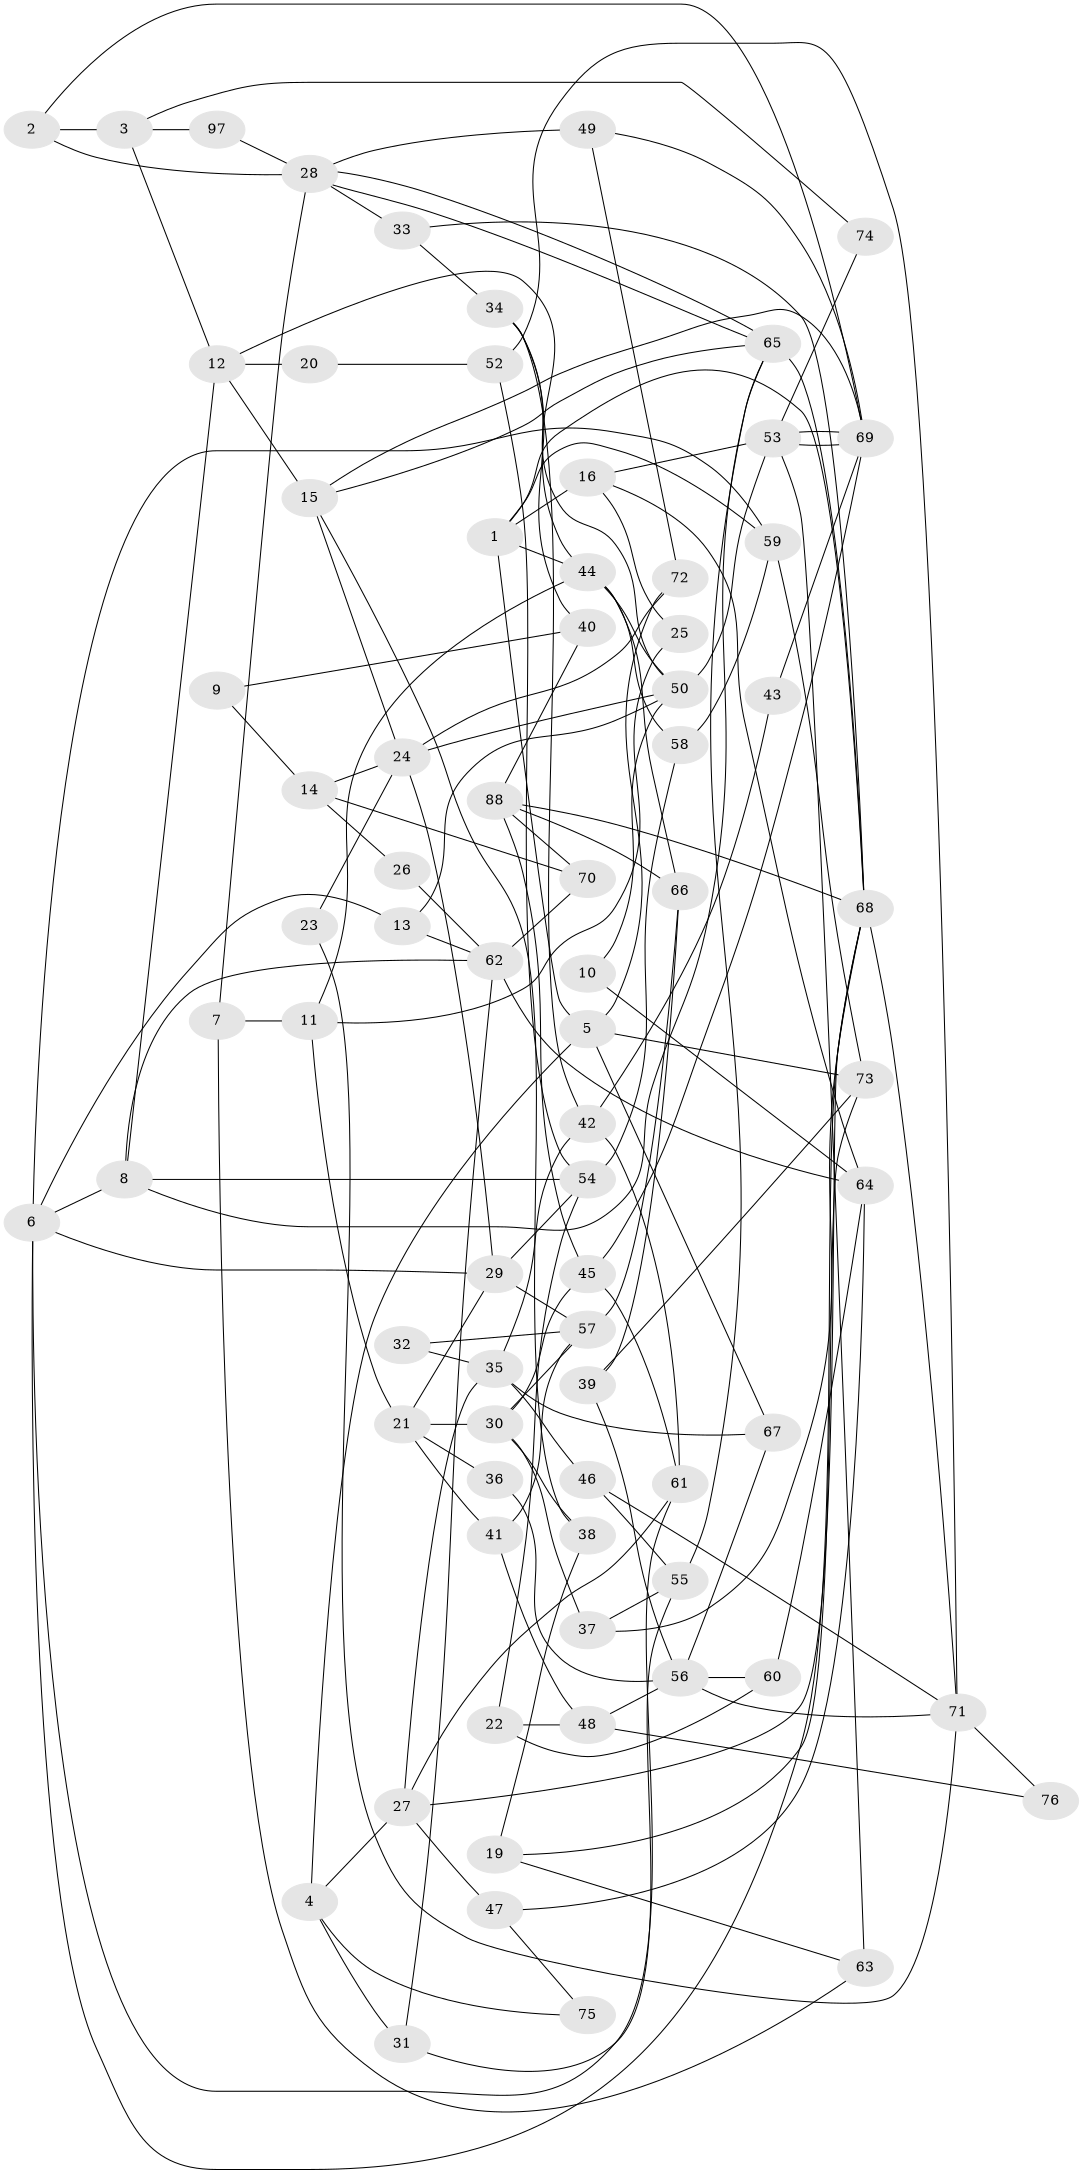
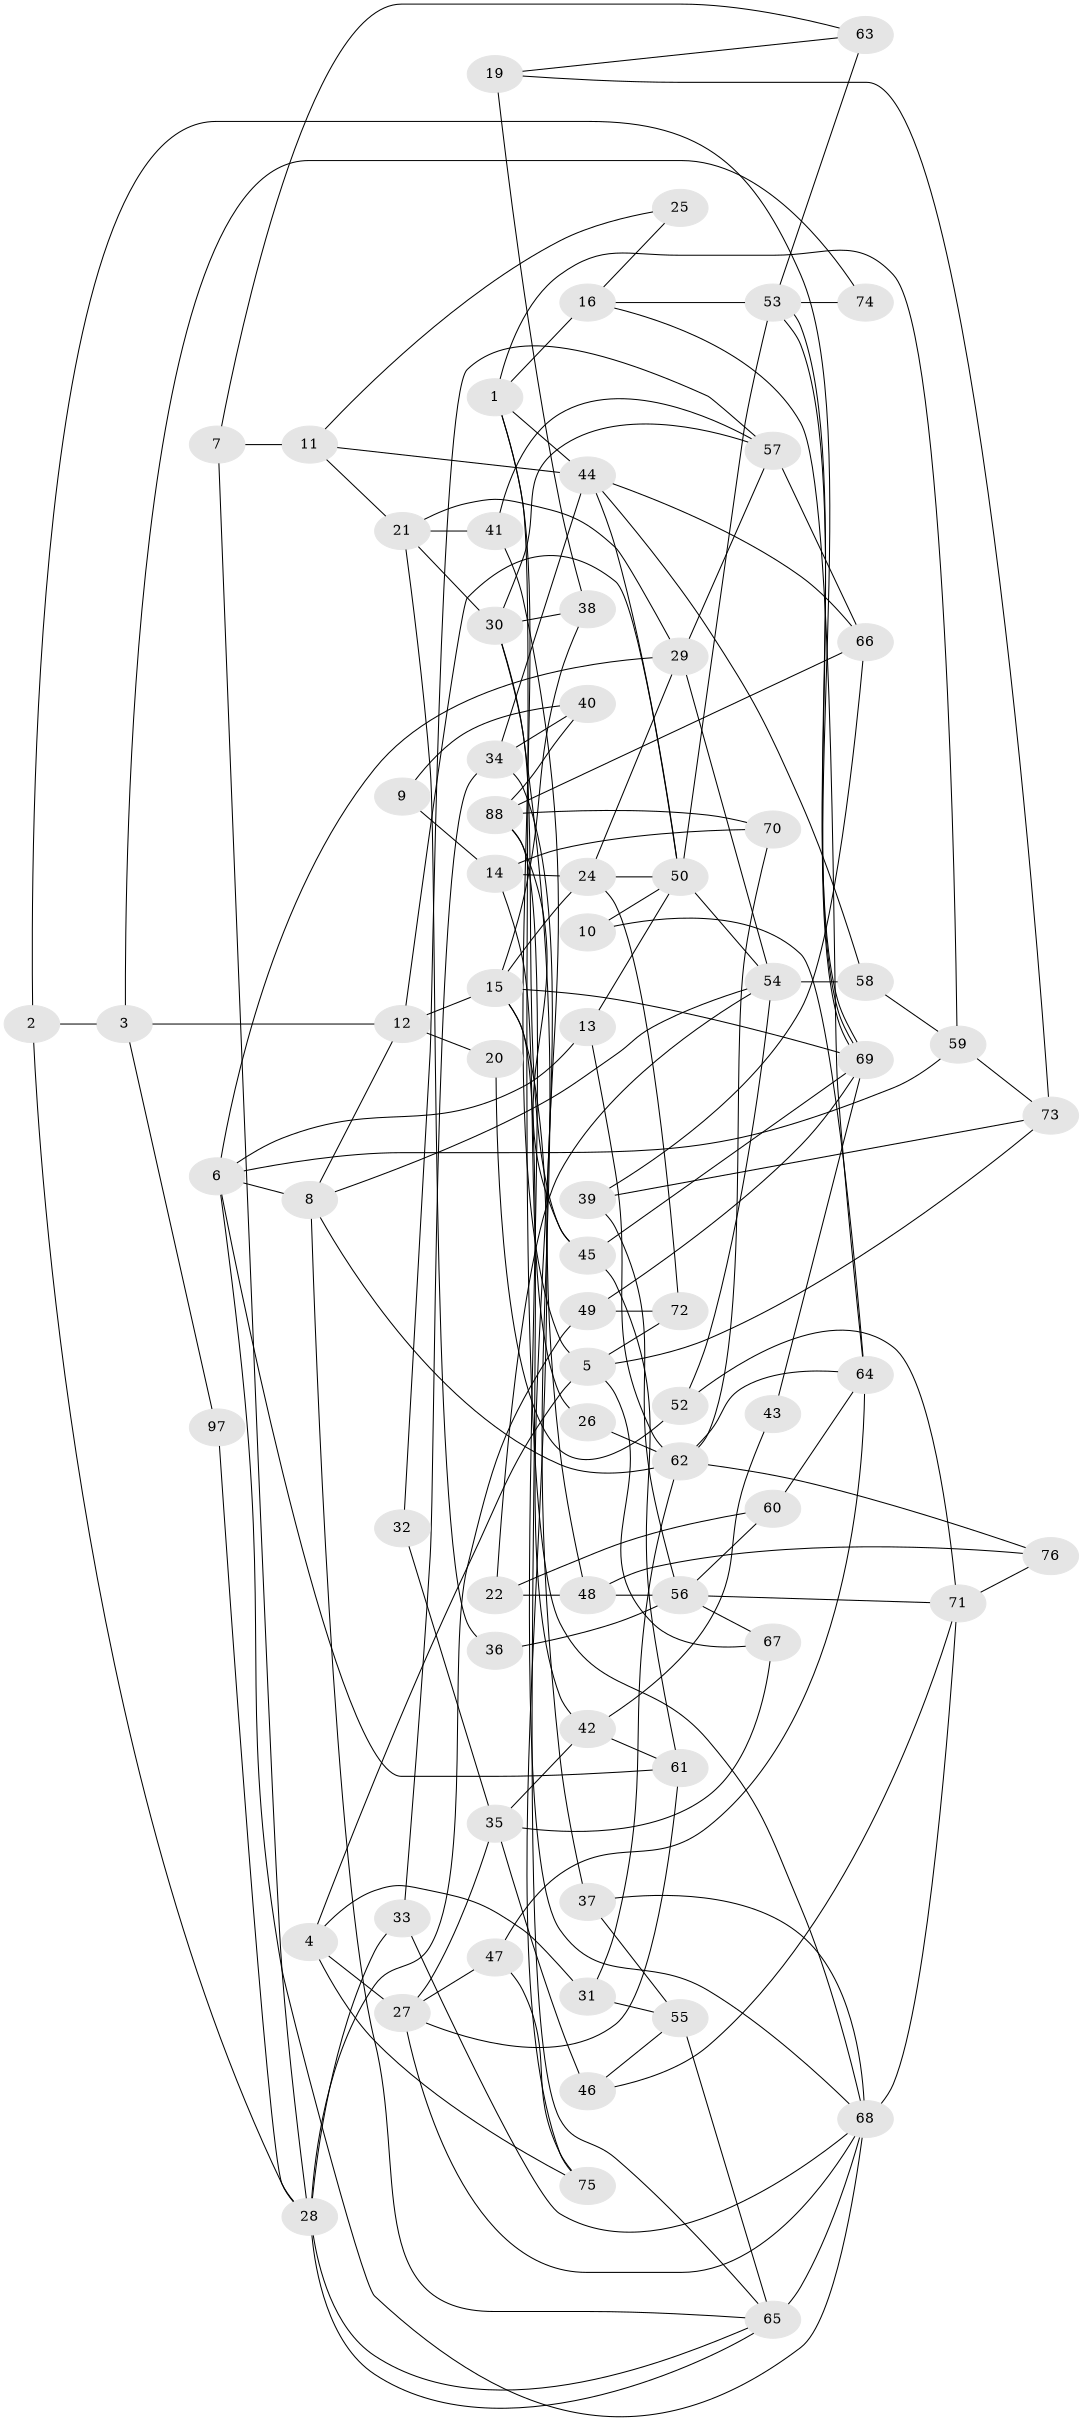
(310, 926) -> none
none -> (727, 929)
none -> (869, 1498)
none -> (528, 1882)
